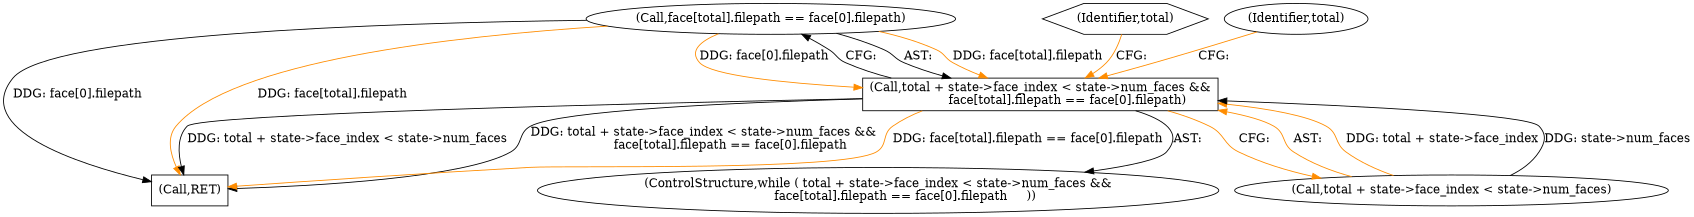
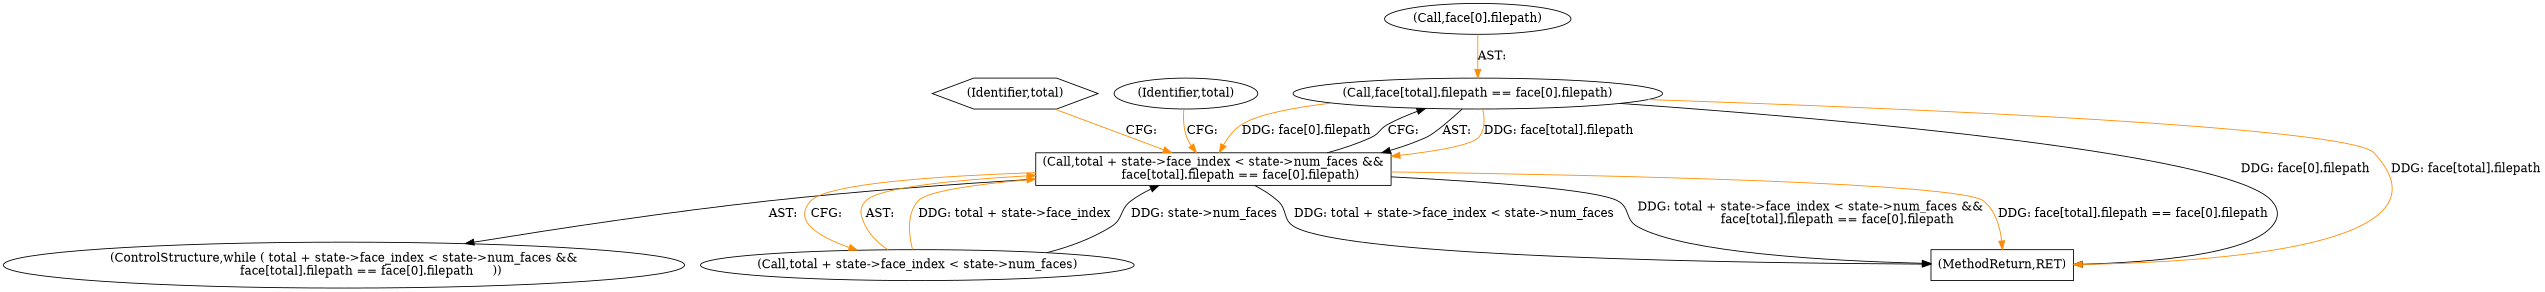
none -> (1478, 19)
(190, 190) -> (2002, 265)
